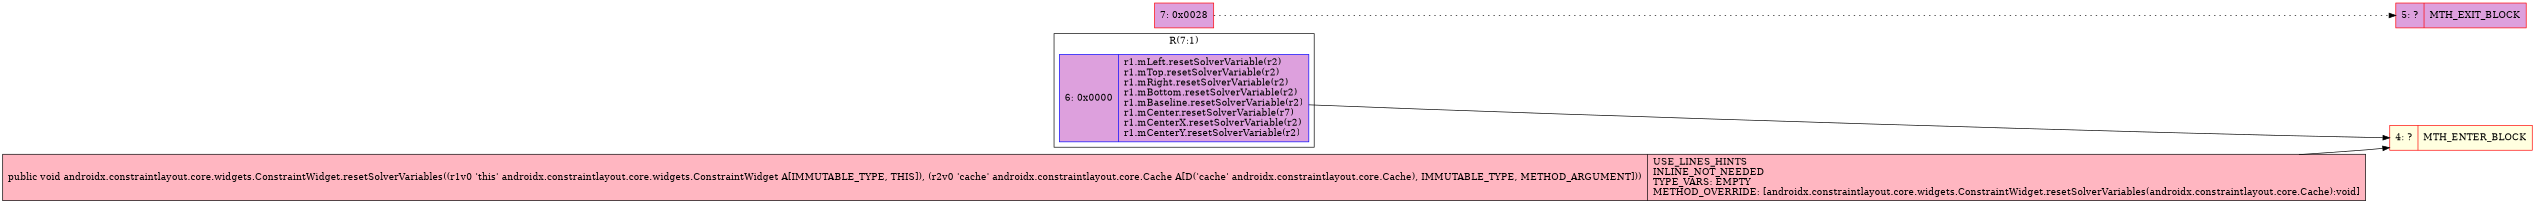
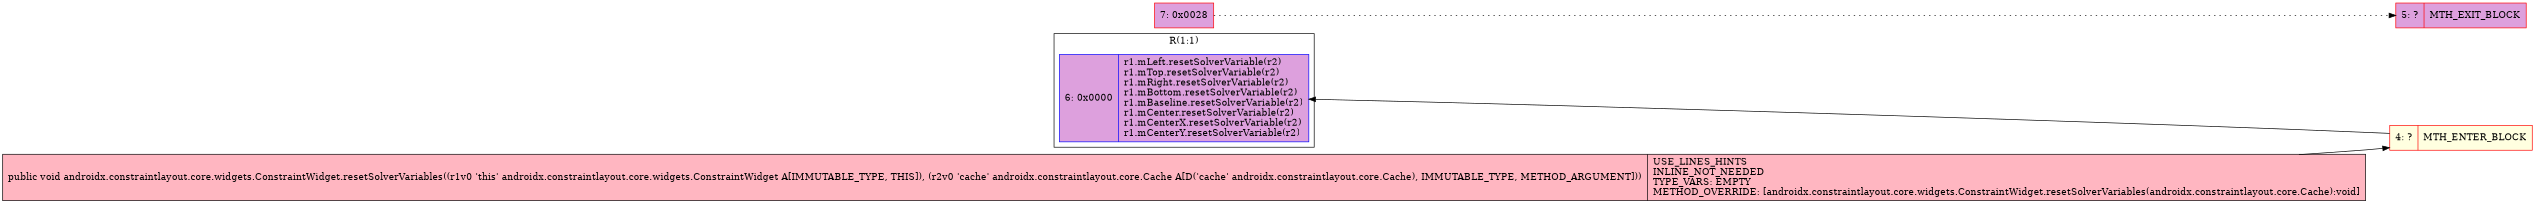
(1184, 41) -> (1184, 41)
(1209, 113) -> (1209, 113)
(1846, 123) -> (1853, 114)
